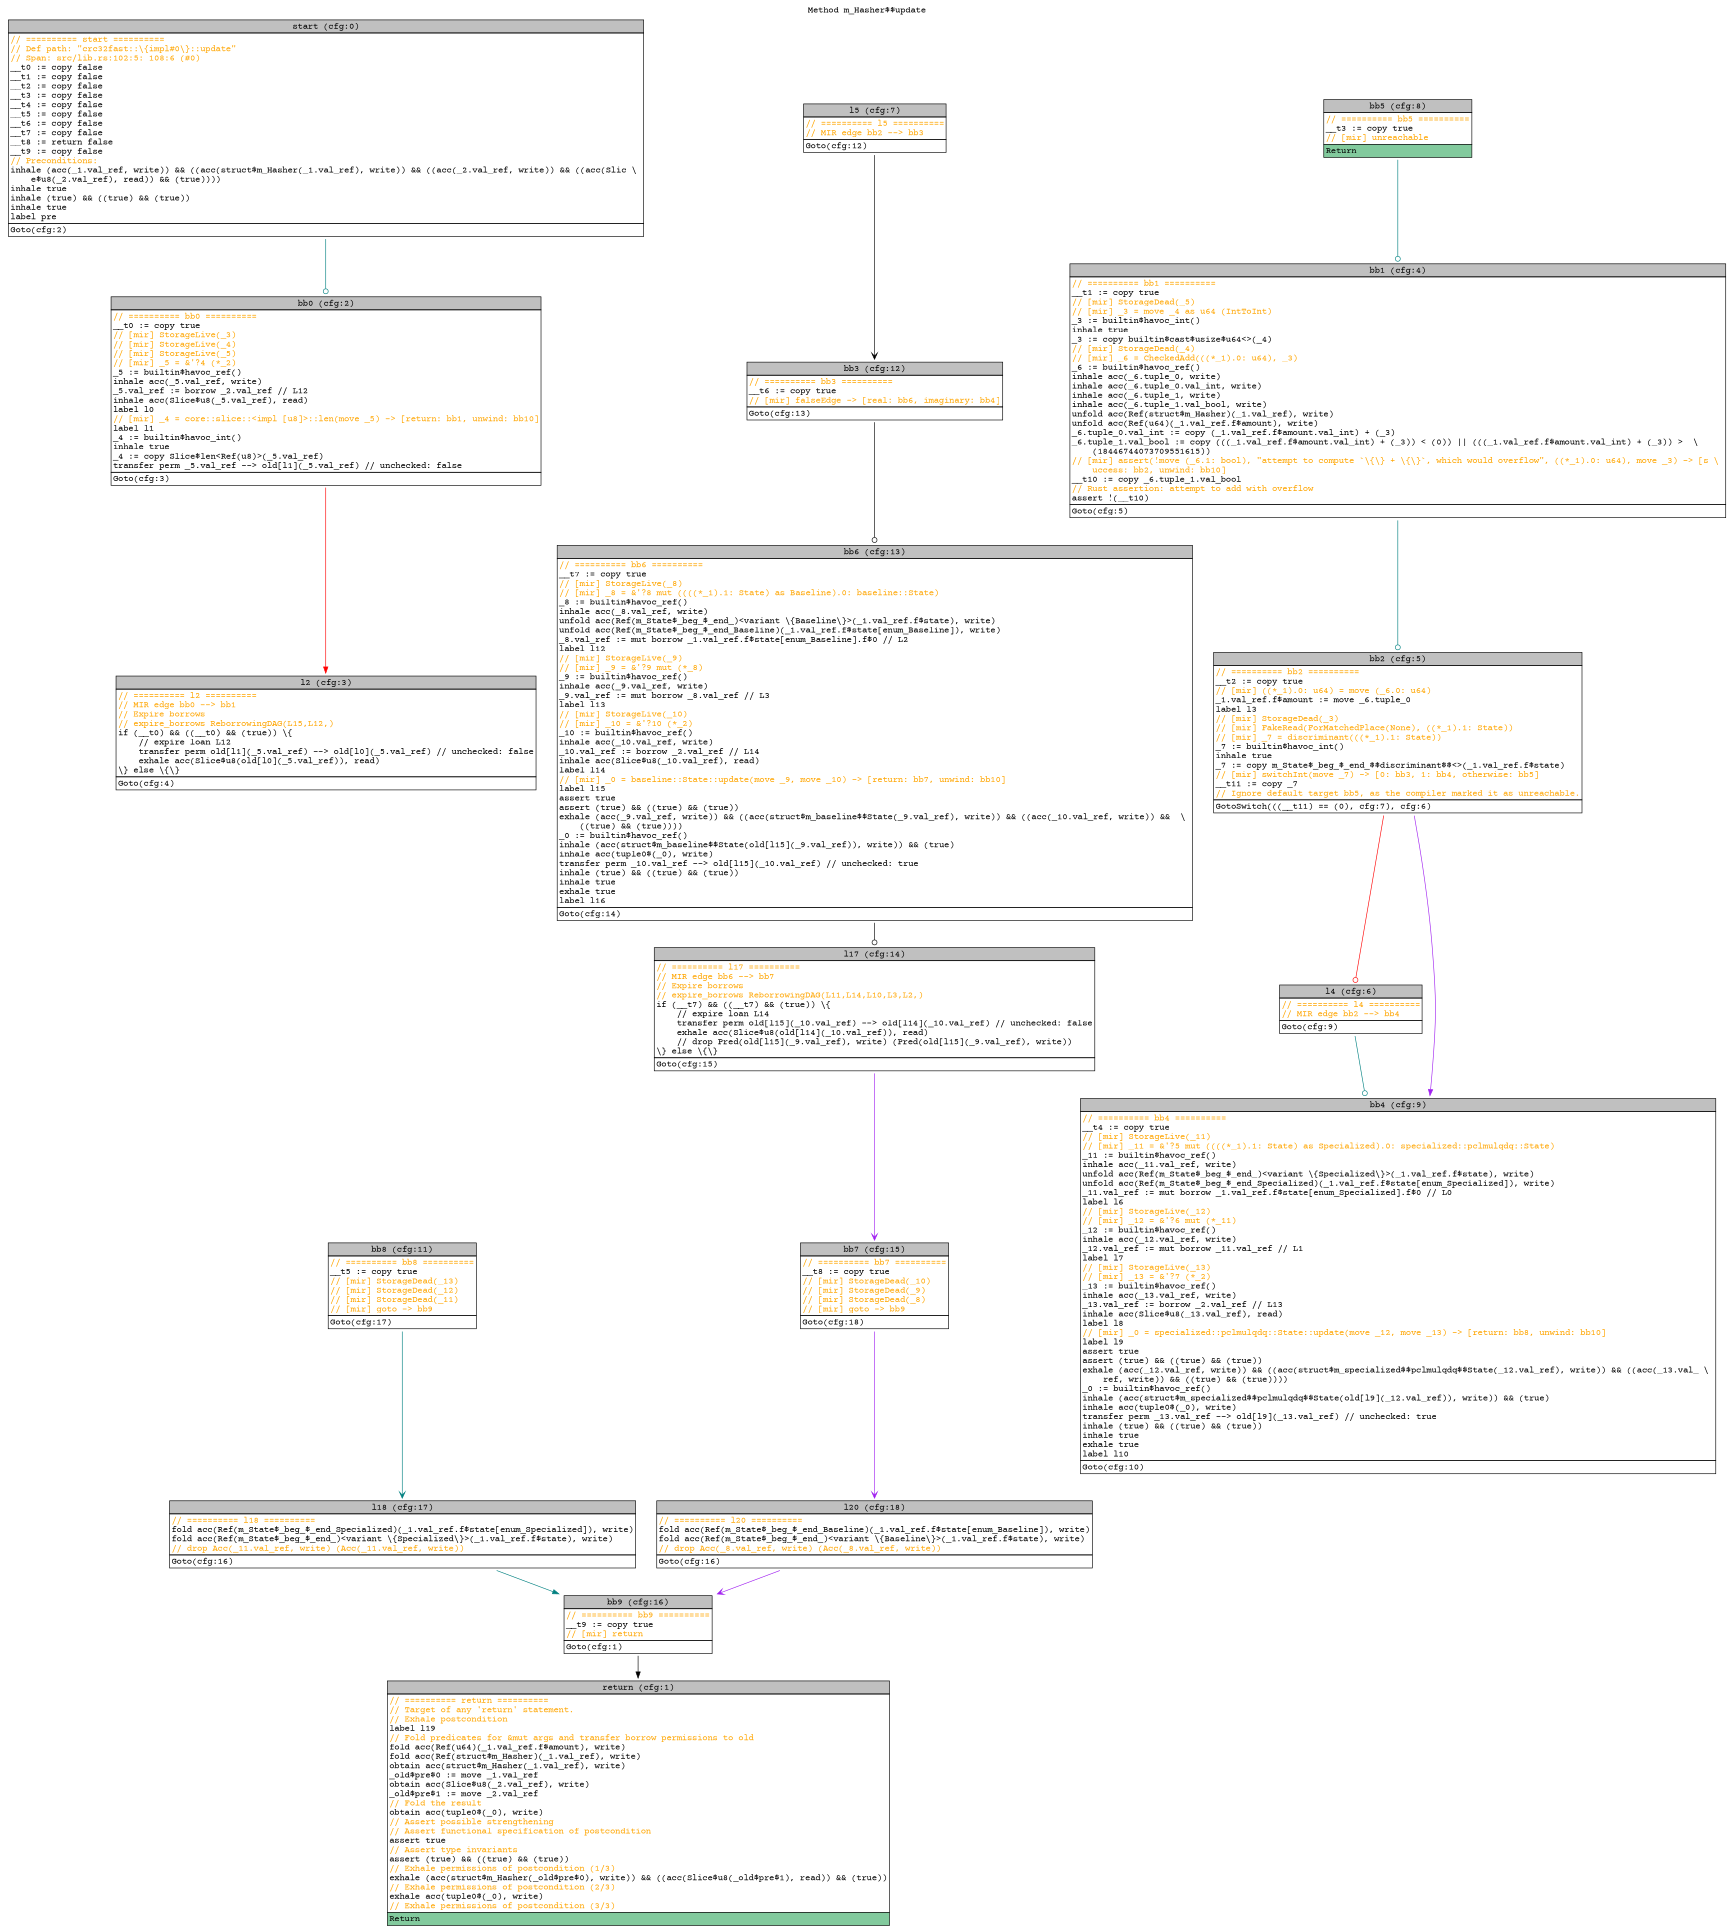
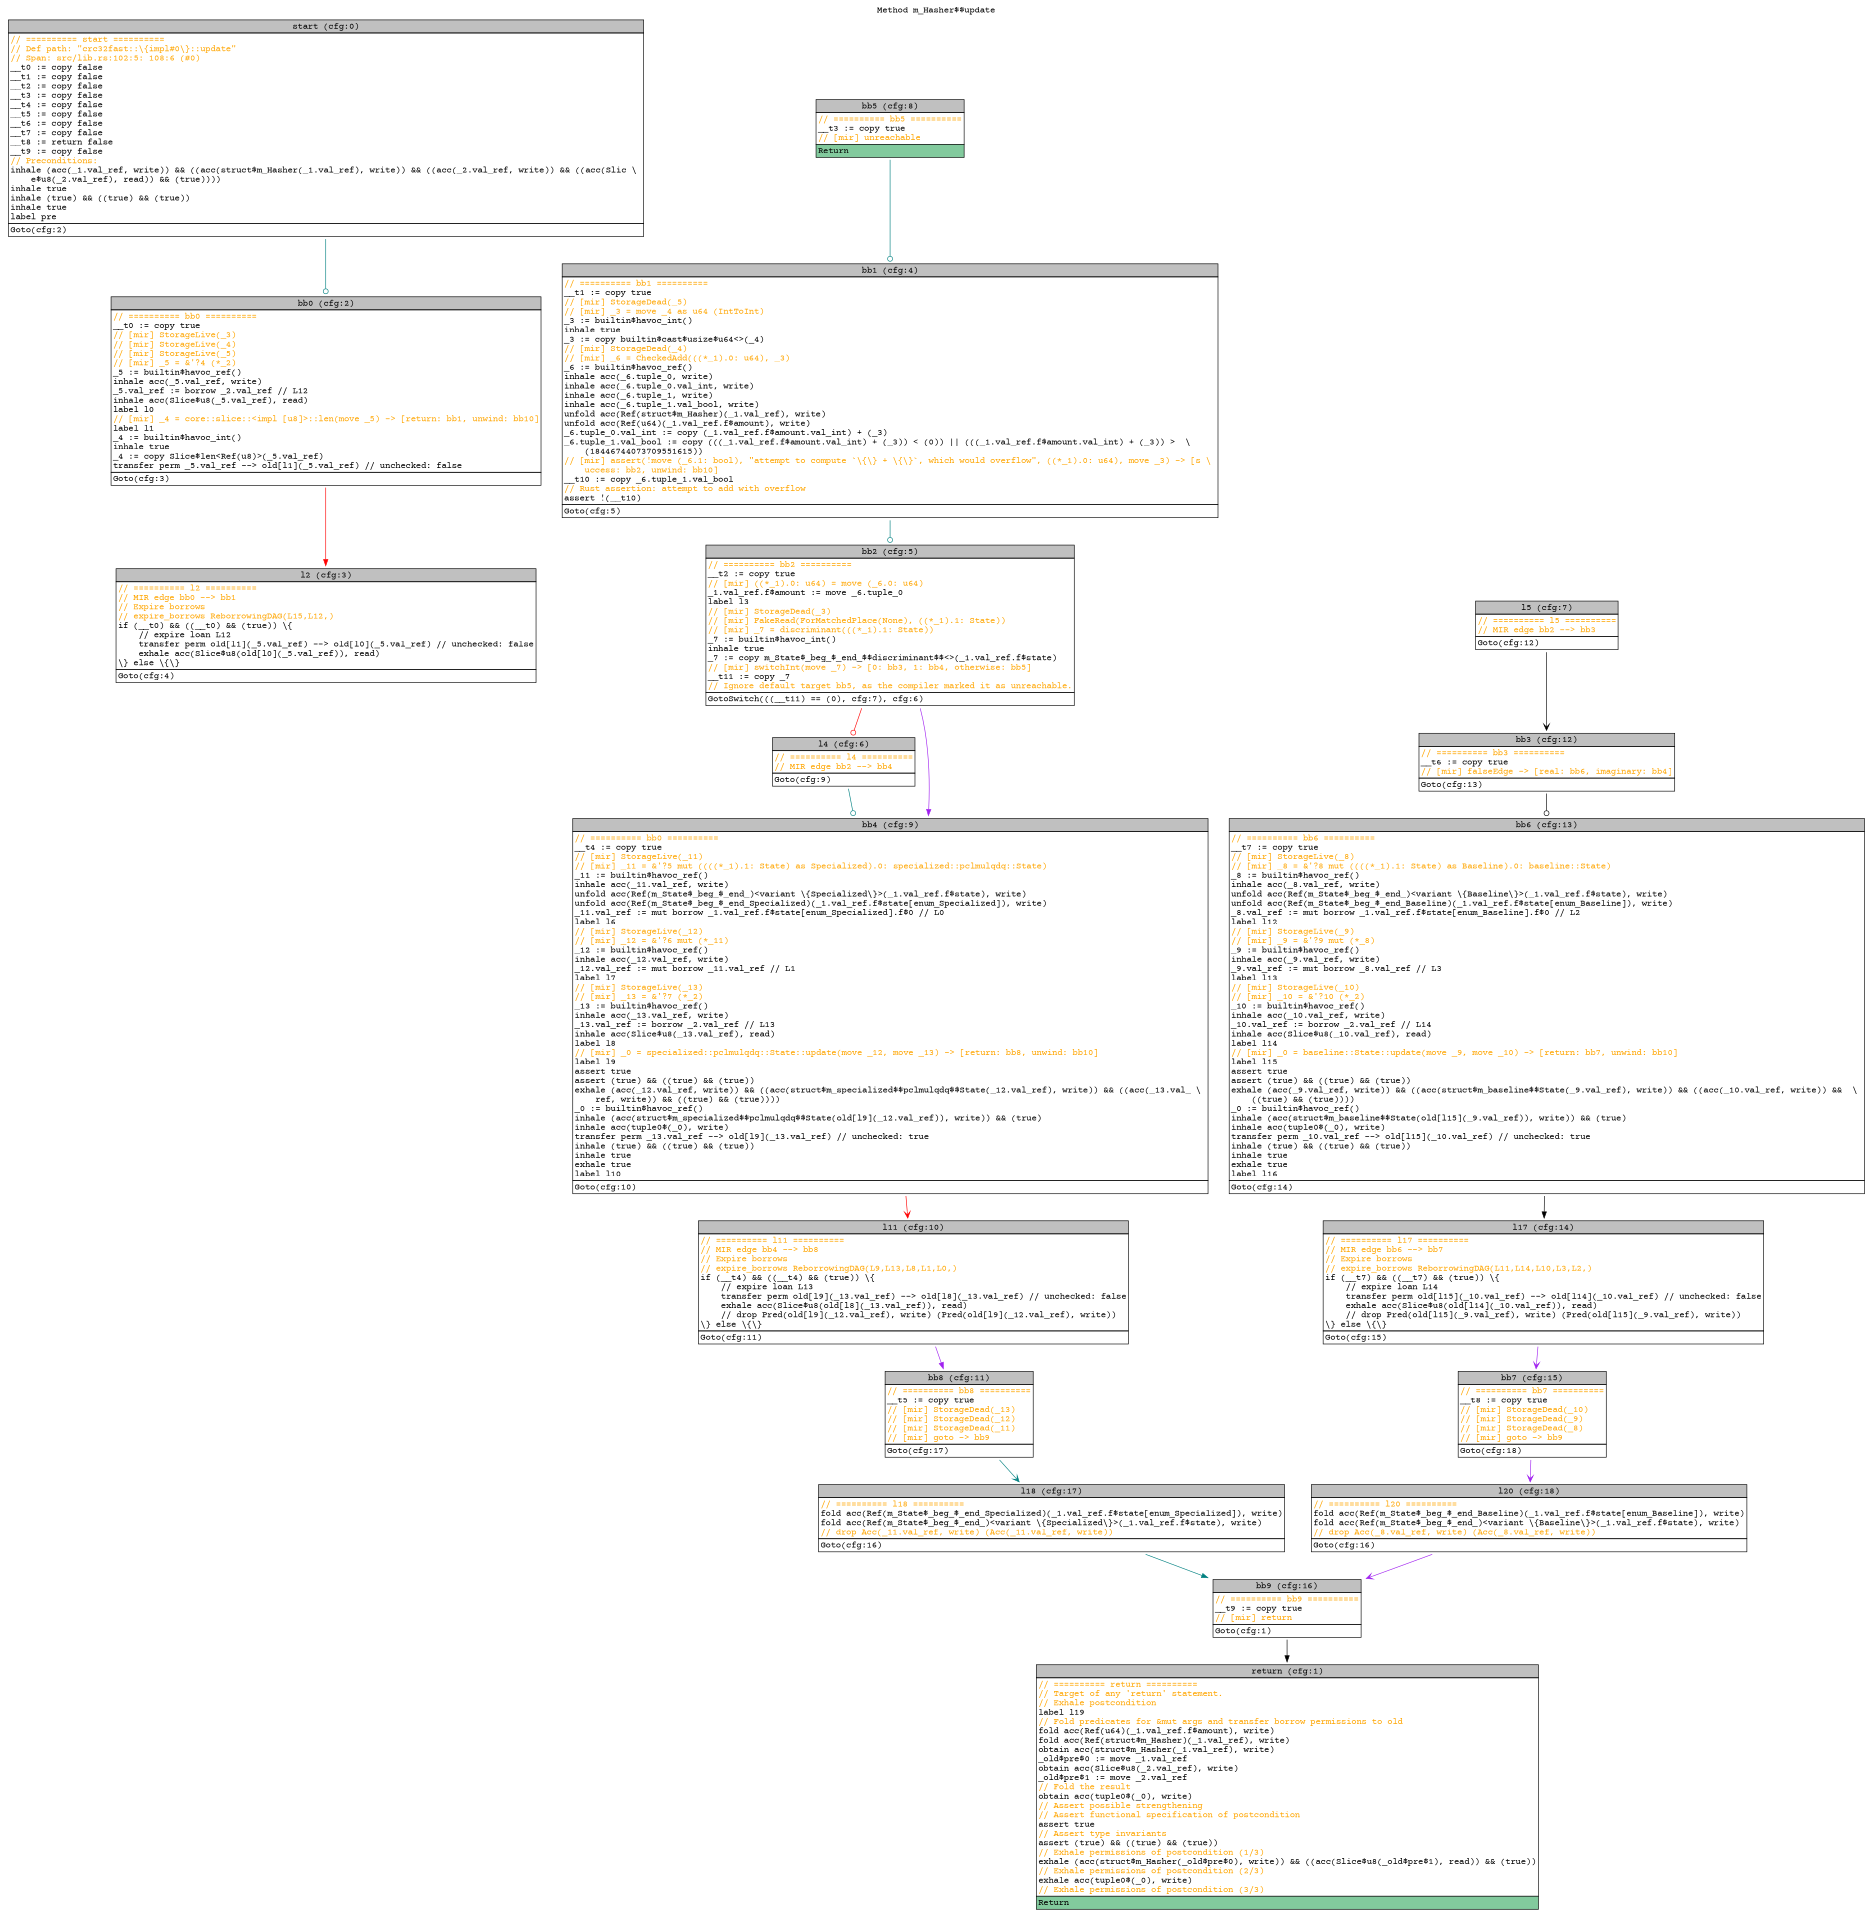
(875, 931) -> (1544, 1204)
(1155, 1118) -> (647, 838)
none -> (913, 1282)
